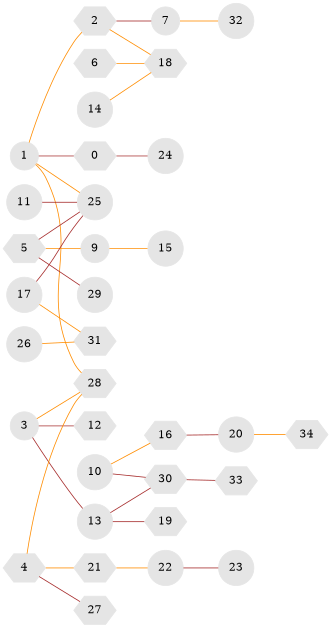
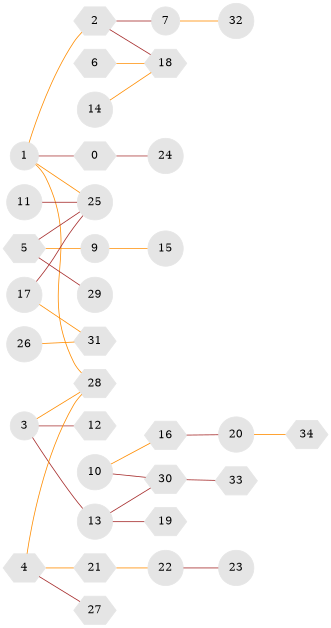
(130, 42) -> (130, 42)
